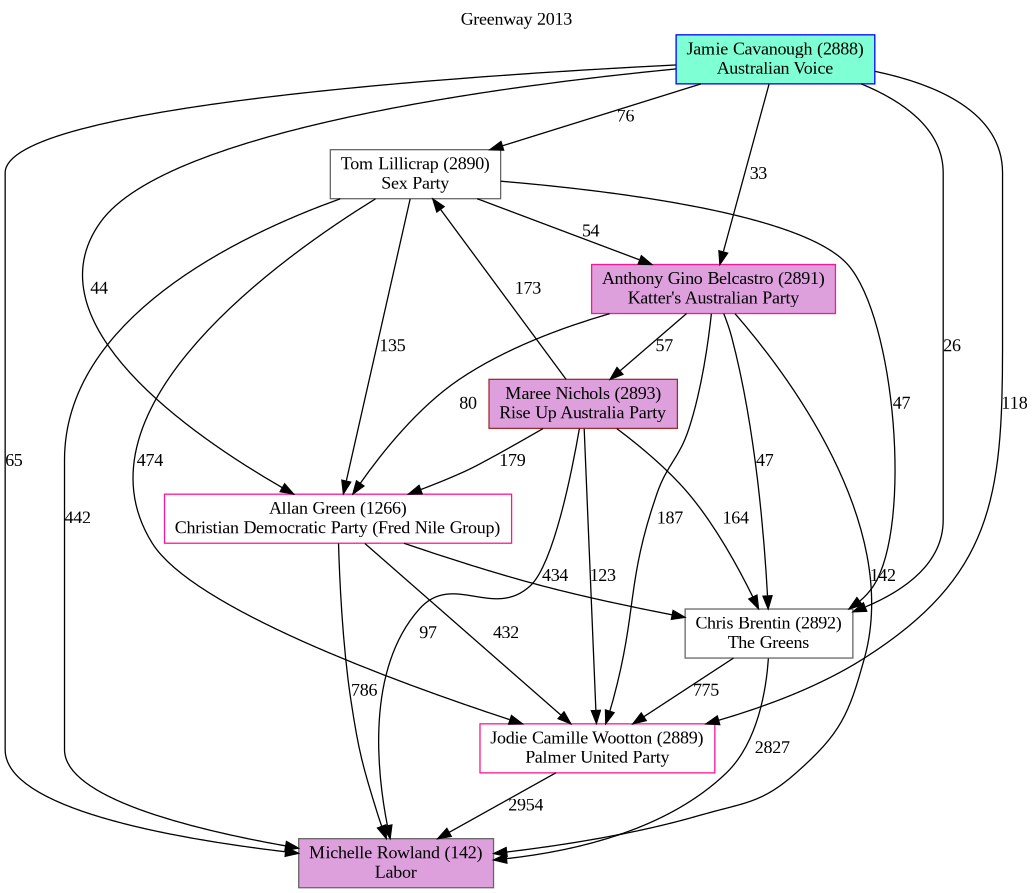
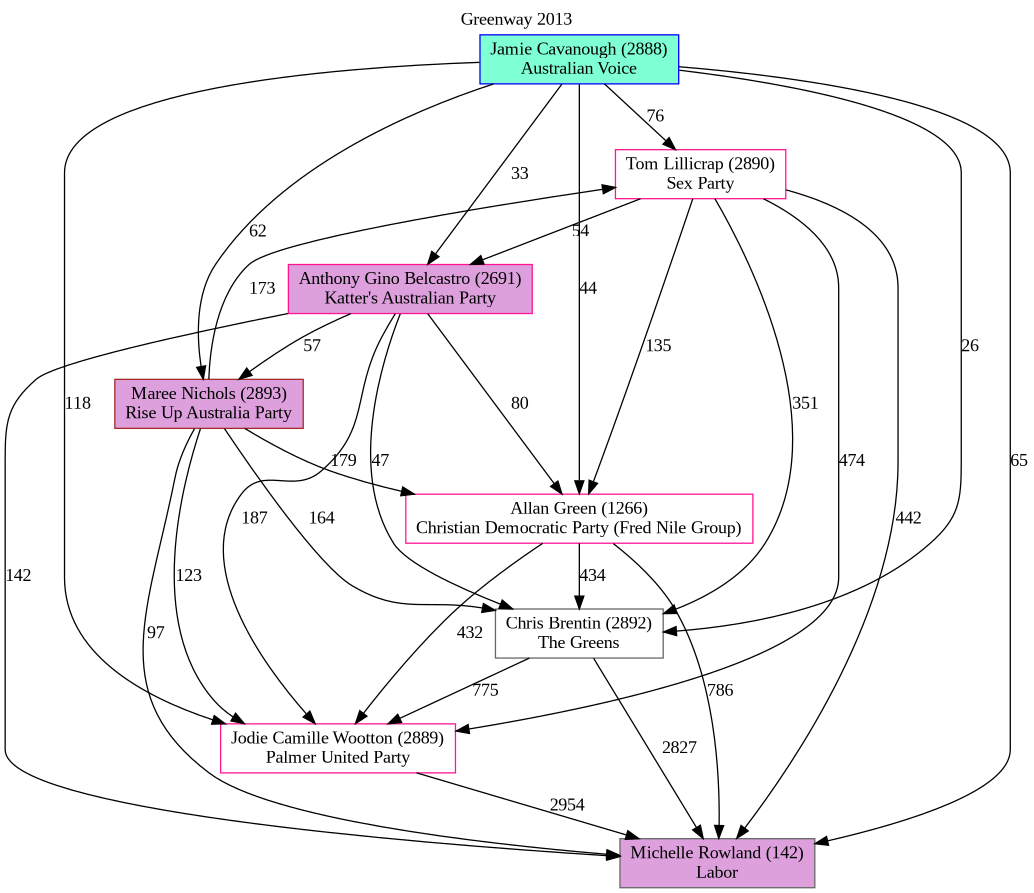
(415, 174) -> (701, 174)
none -> (296, 182)
(714, 289) -> (410, 289)
(902, 404) -> (806, 404)
